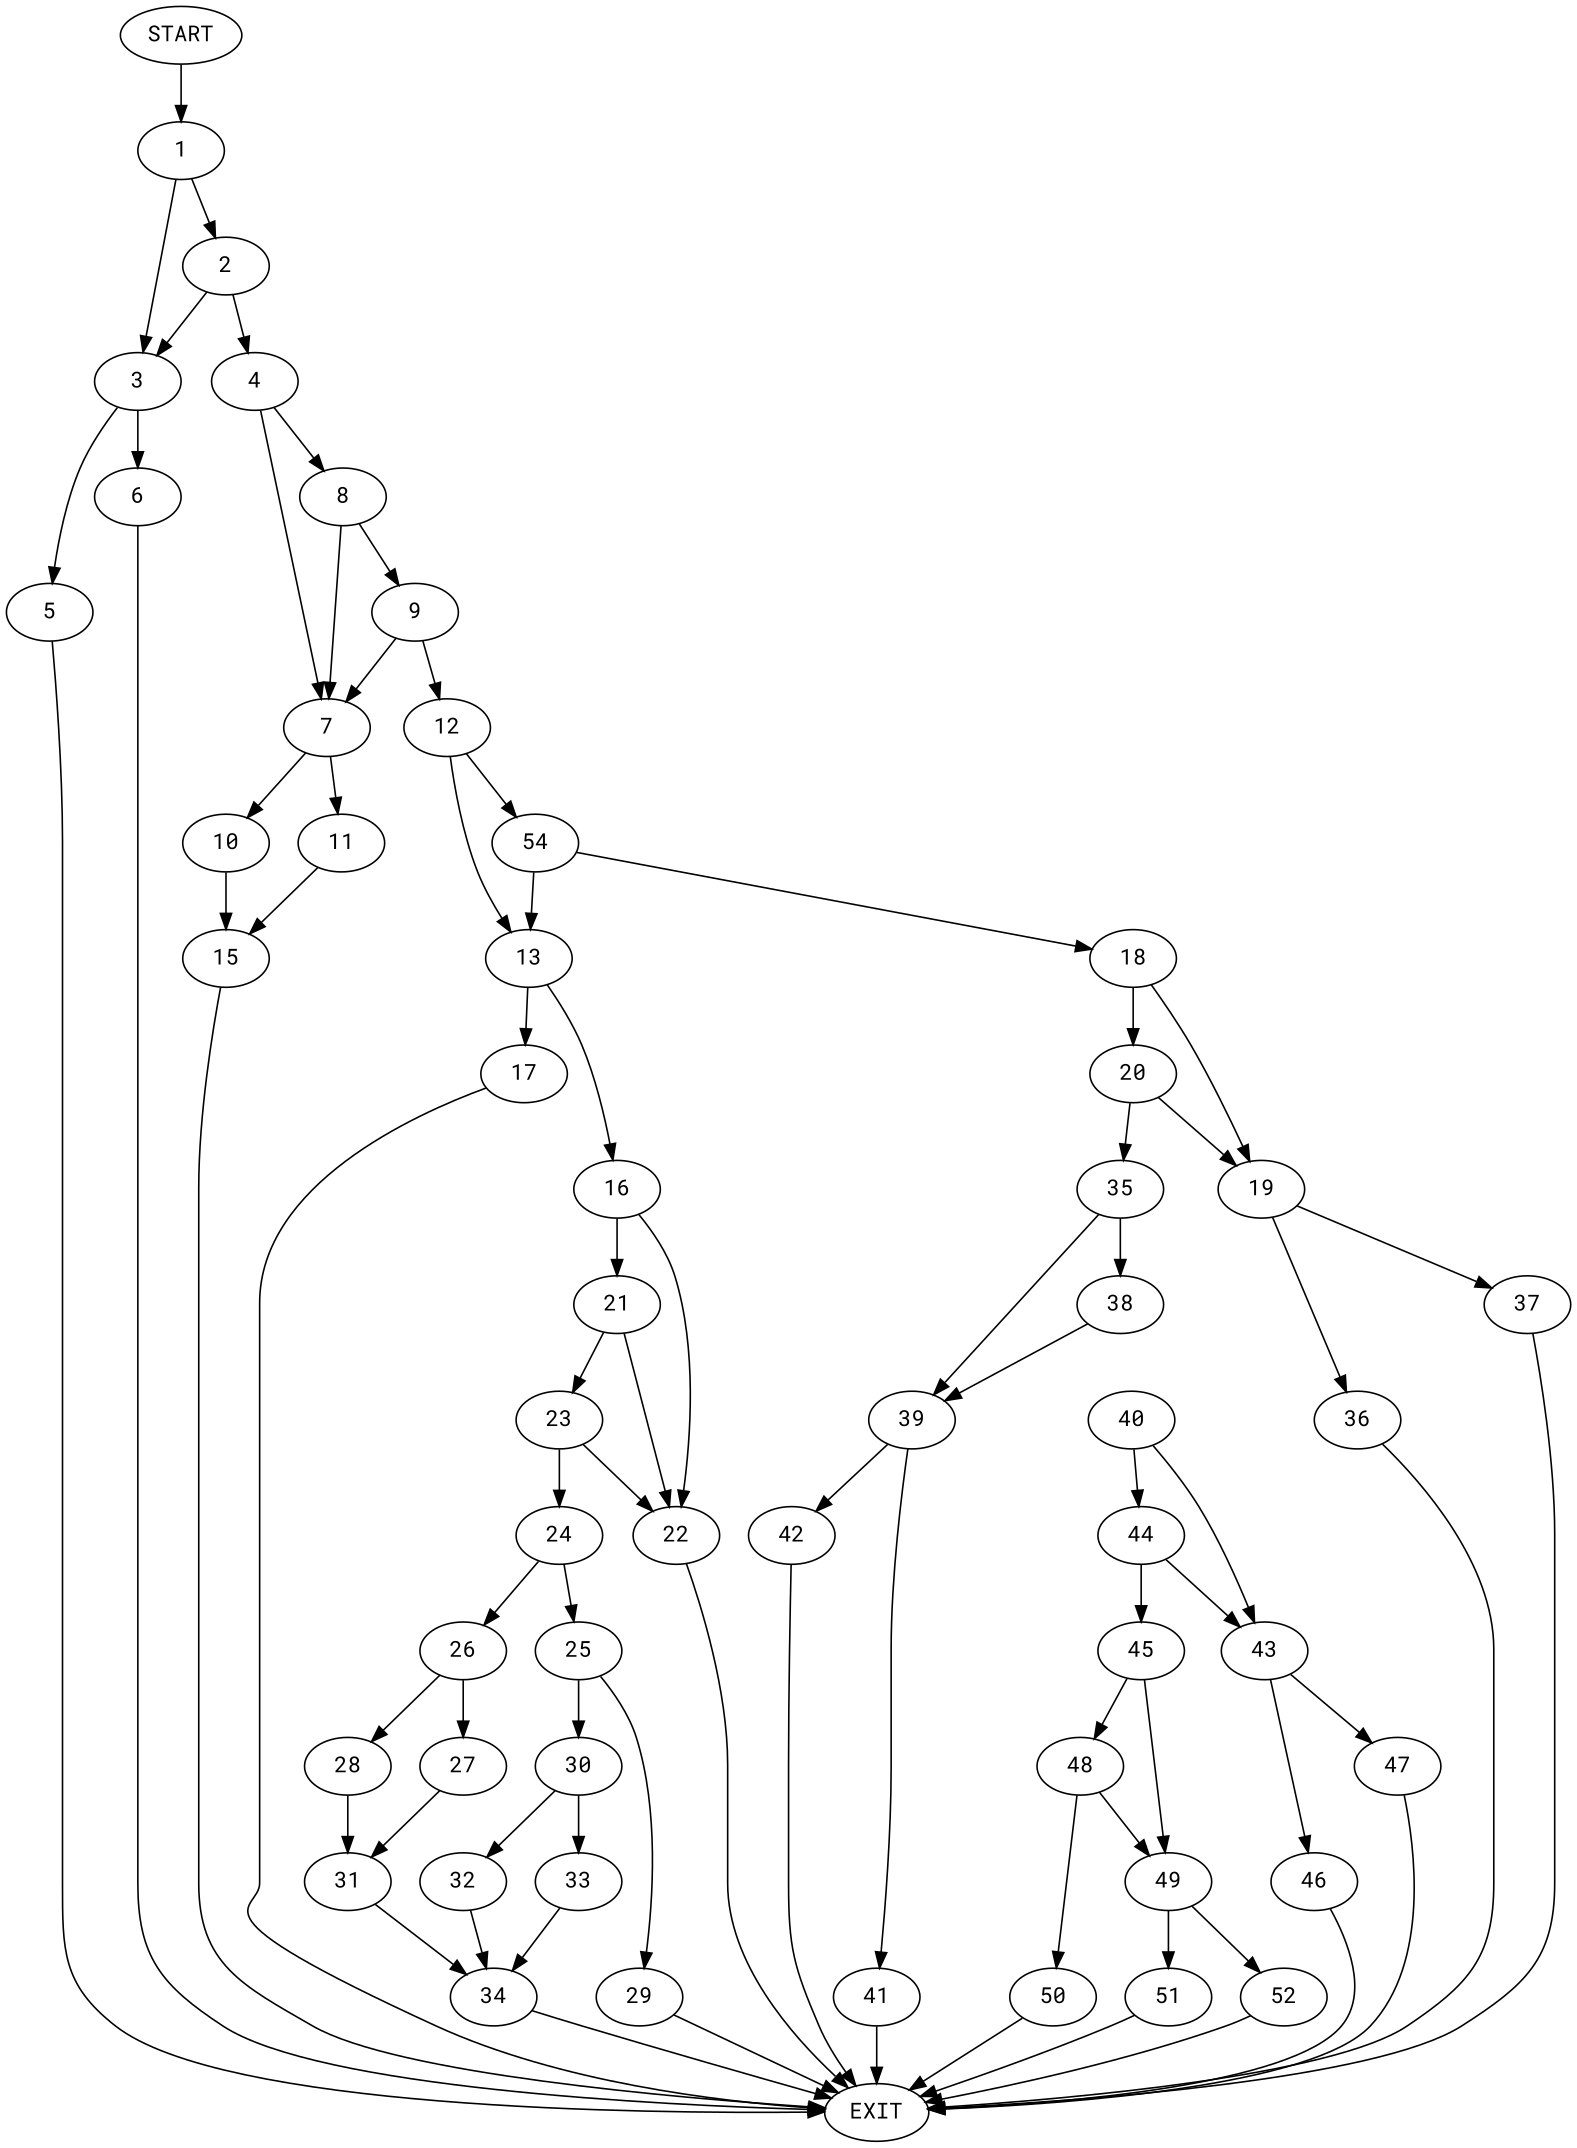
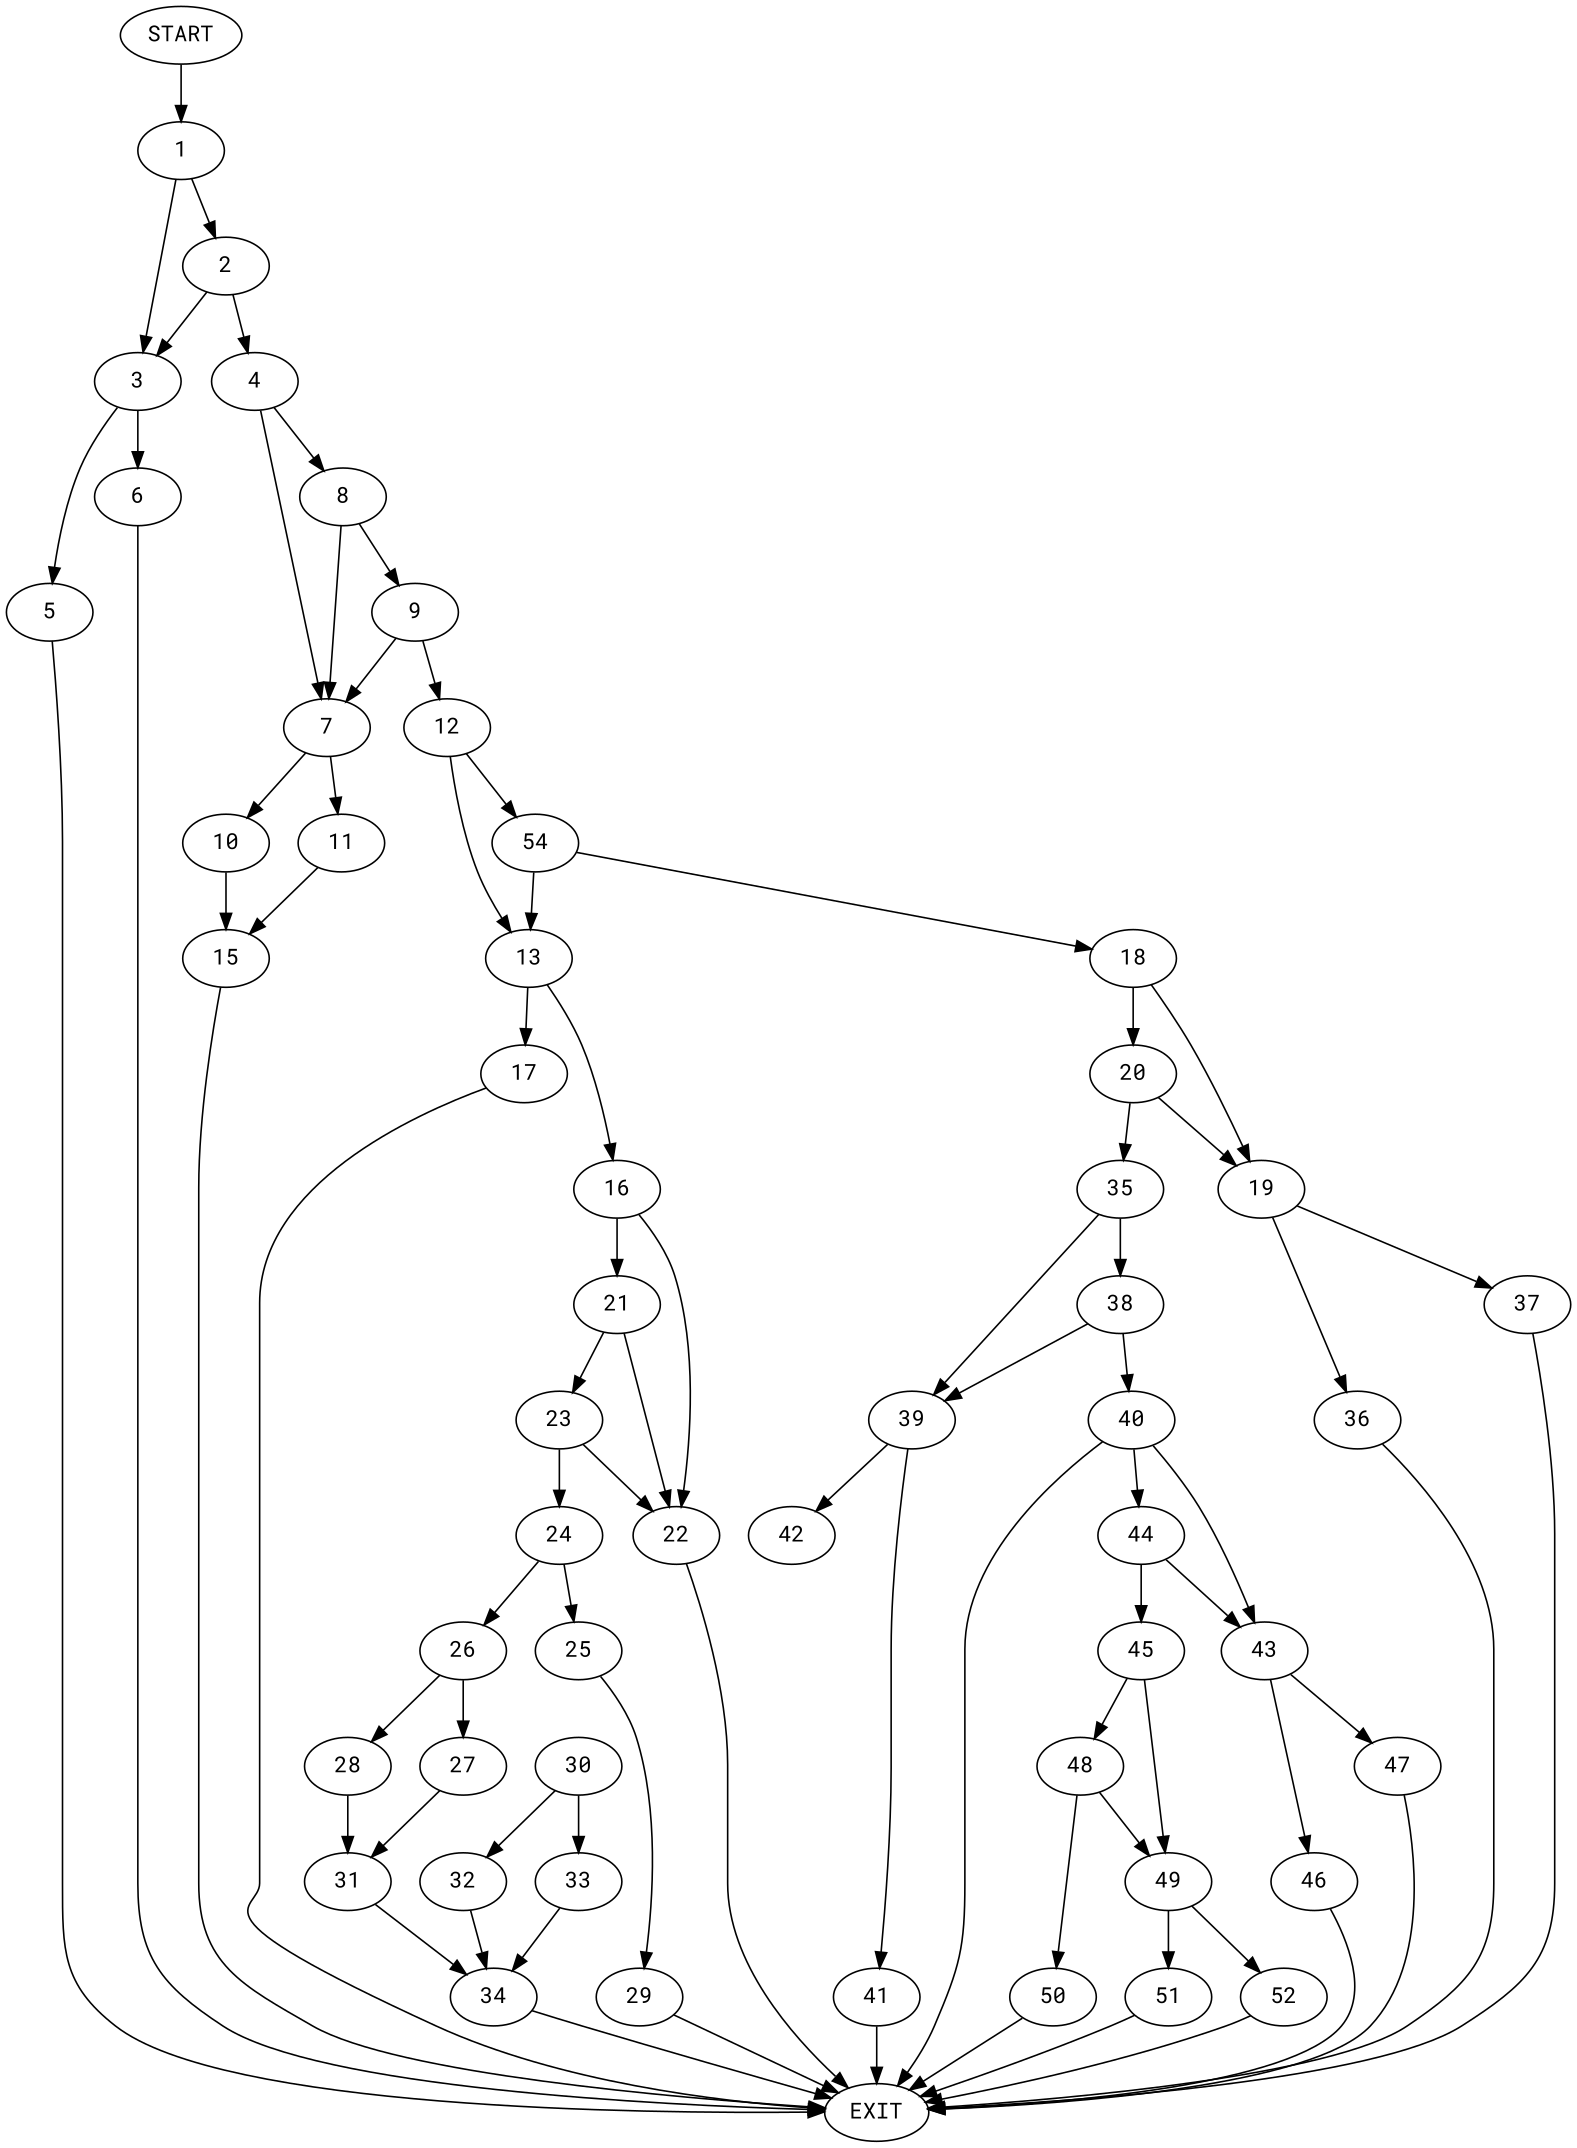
none -> (1125, 1354)
(579, 1701) -> none
(789, 1825) -> (965, 1738)
